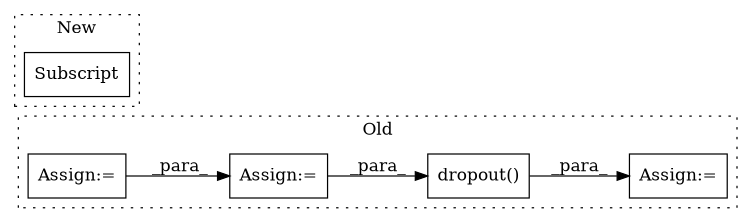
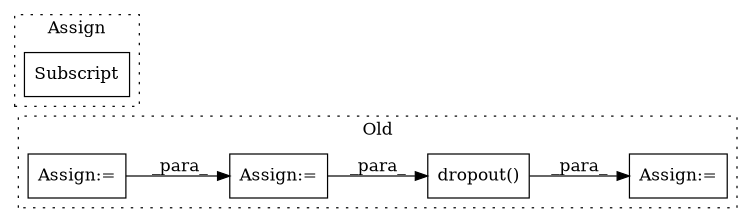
(77, 29) -> (77, 29)
